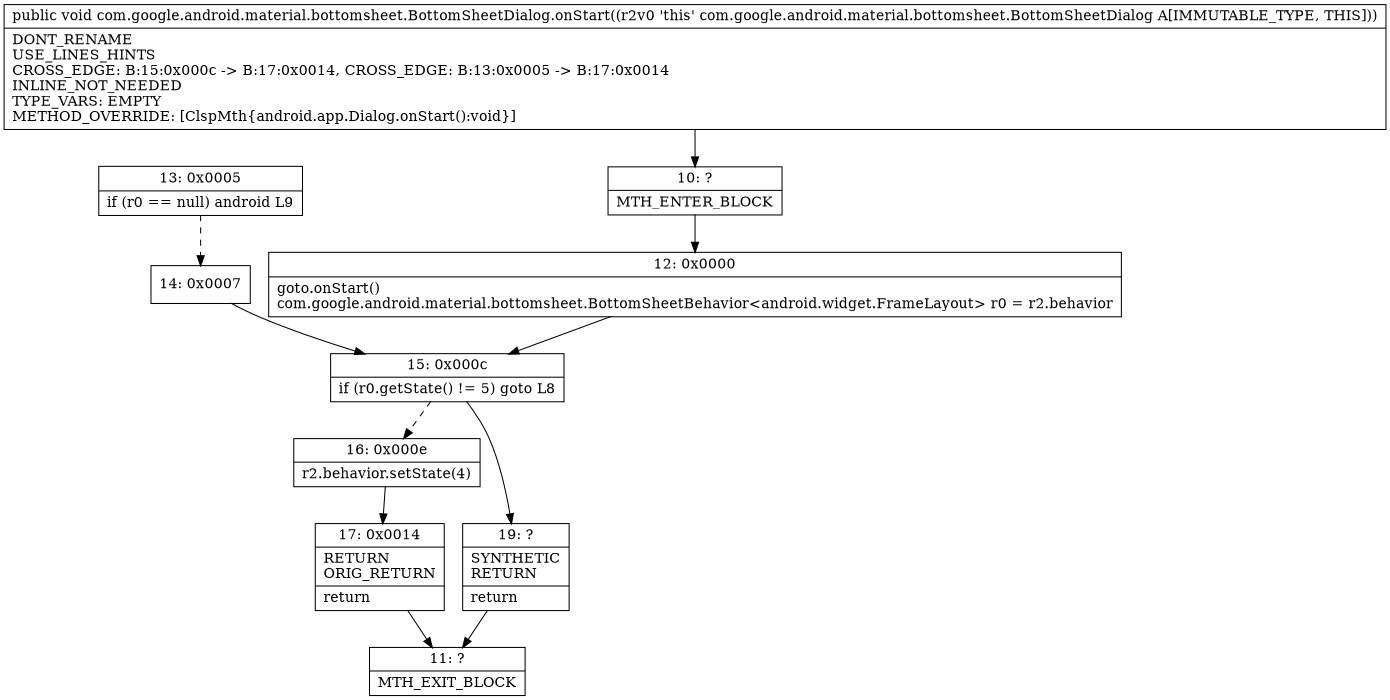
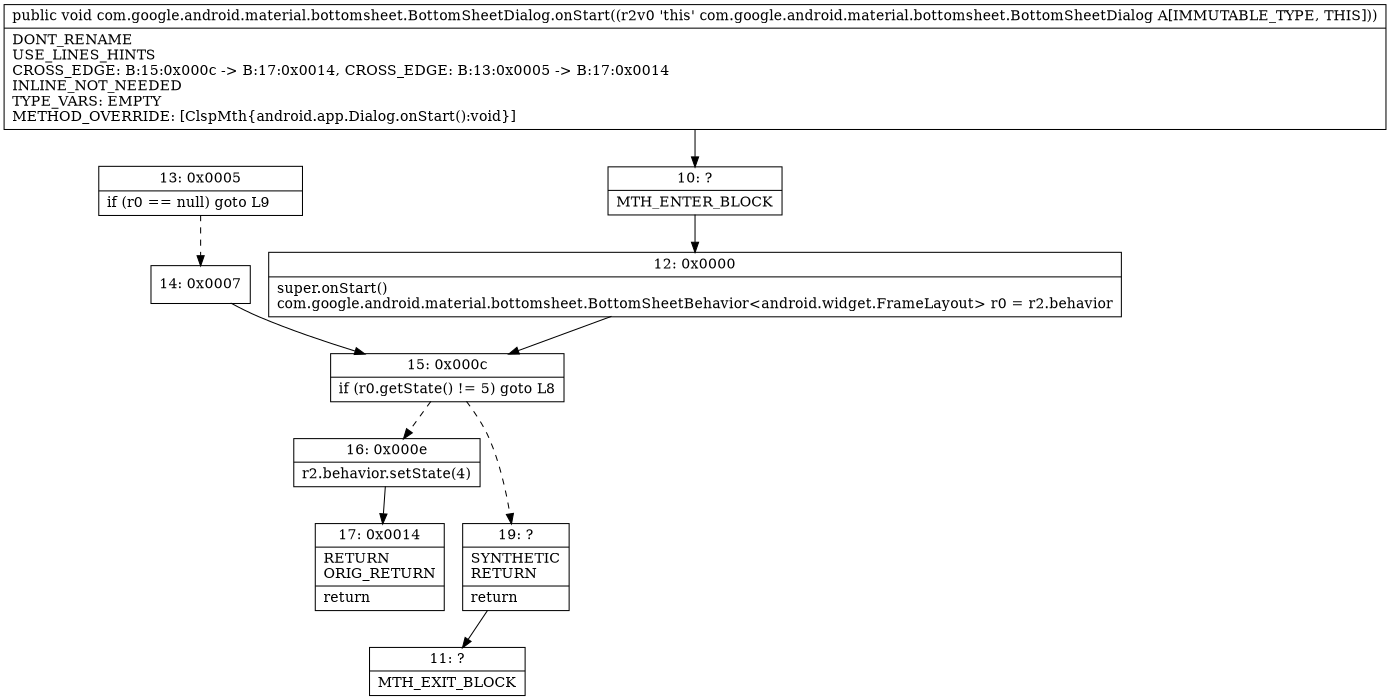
(201, 203) -> (189, 203)
(329, 289) -> (333, 289)
(495, 455) -> (495, 455)
(417, 625) -> none
